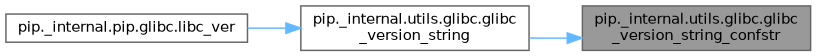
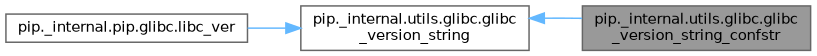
(548, 38) -> (563, 18)
